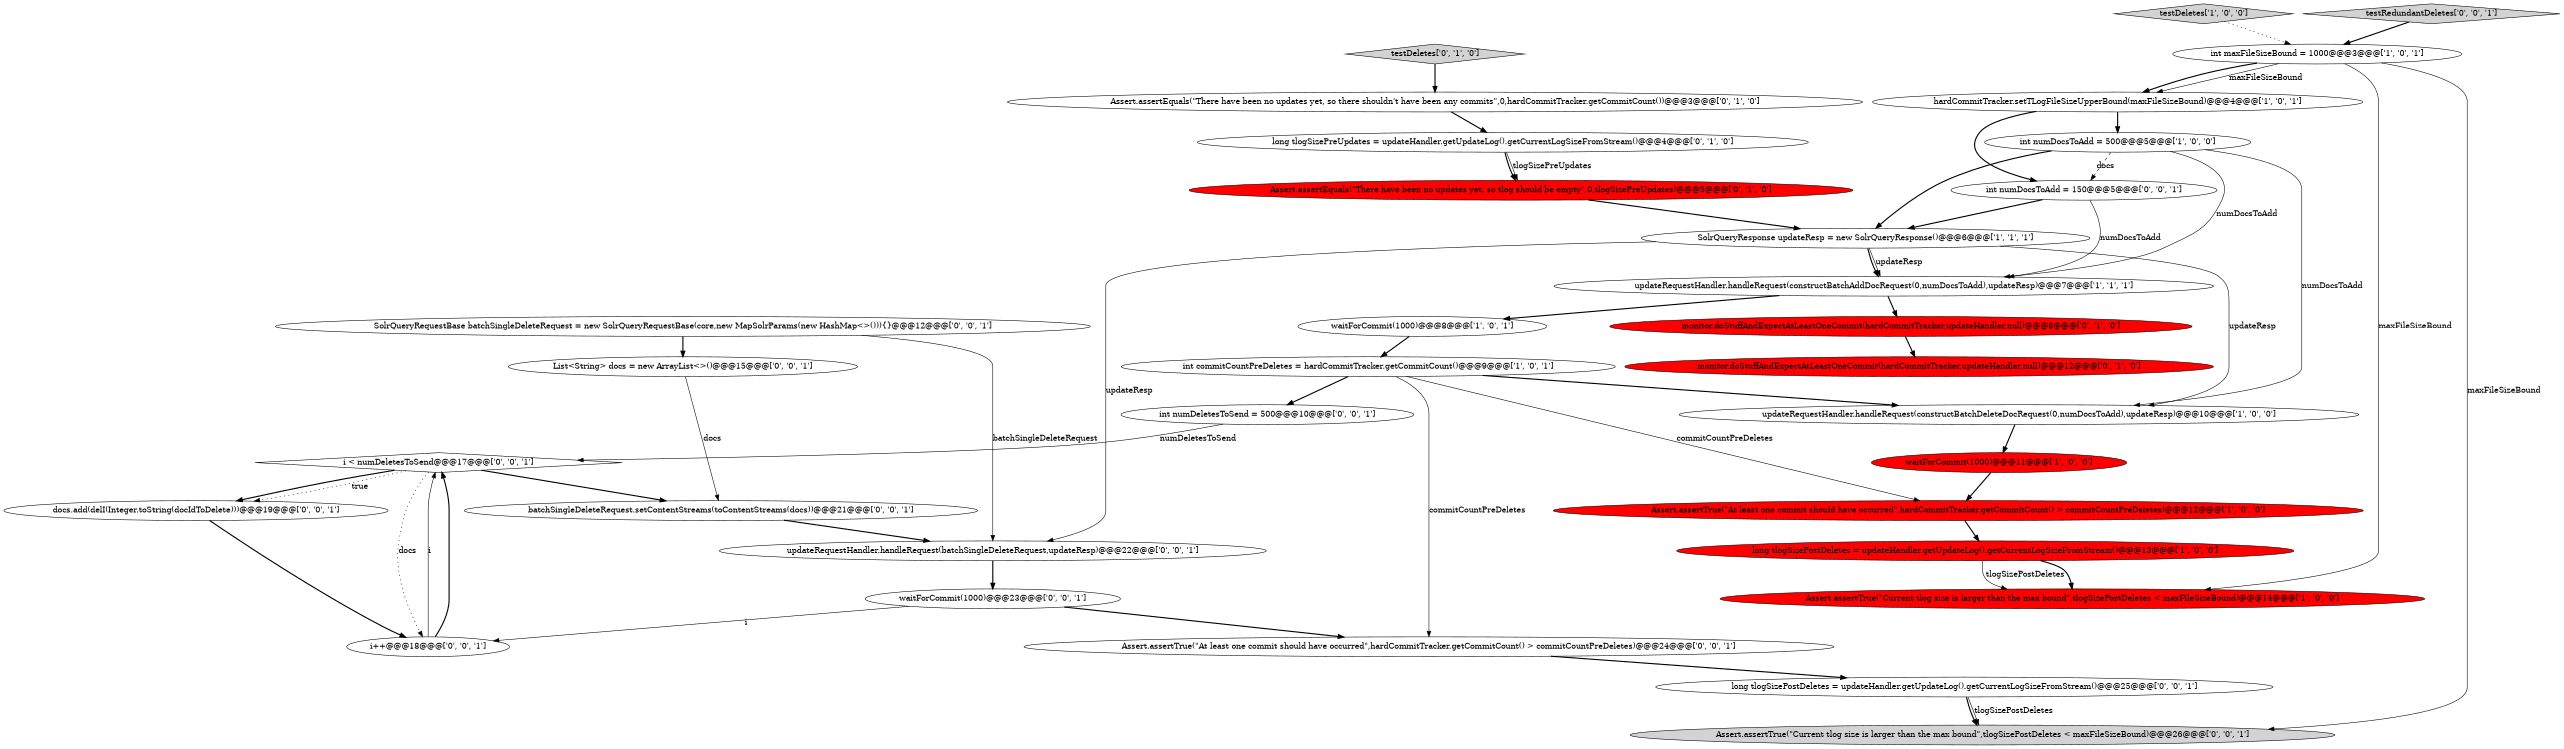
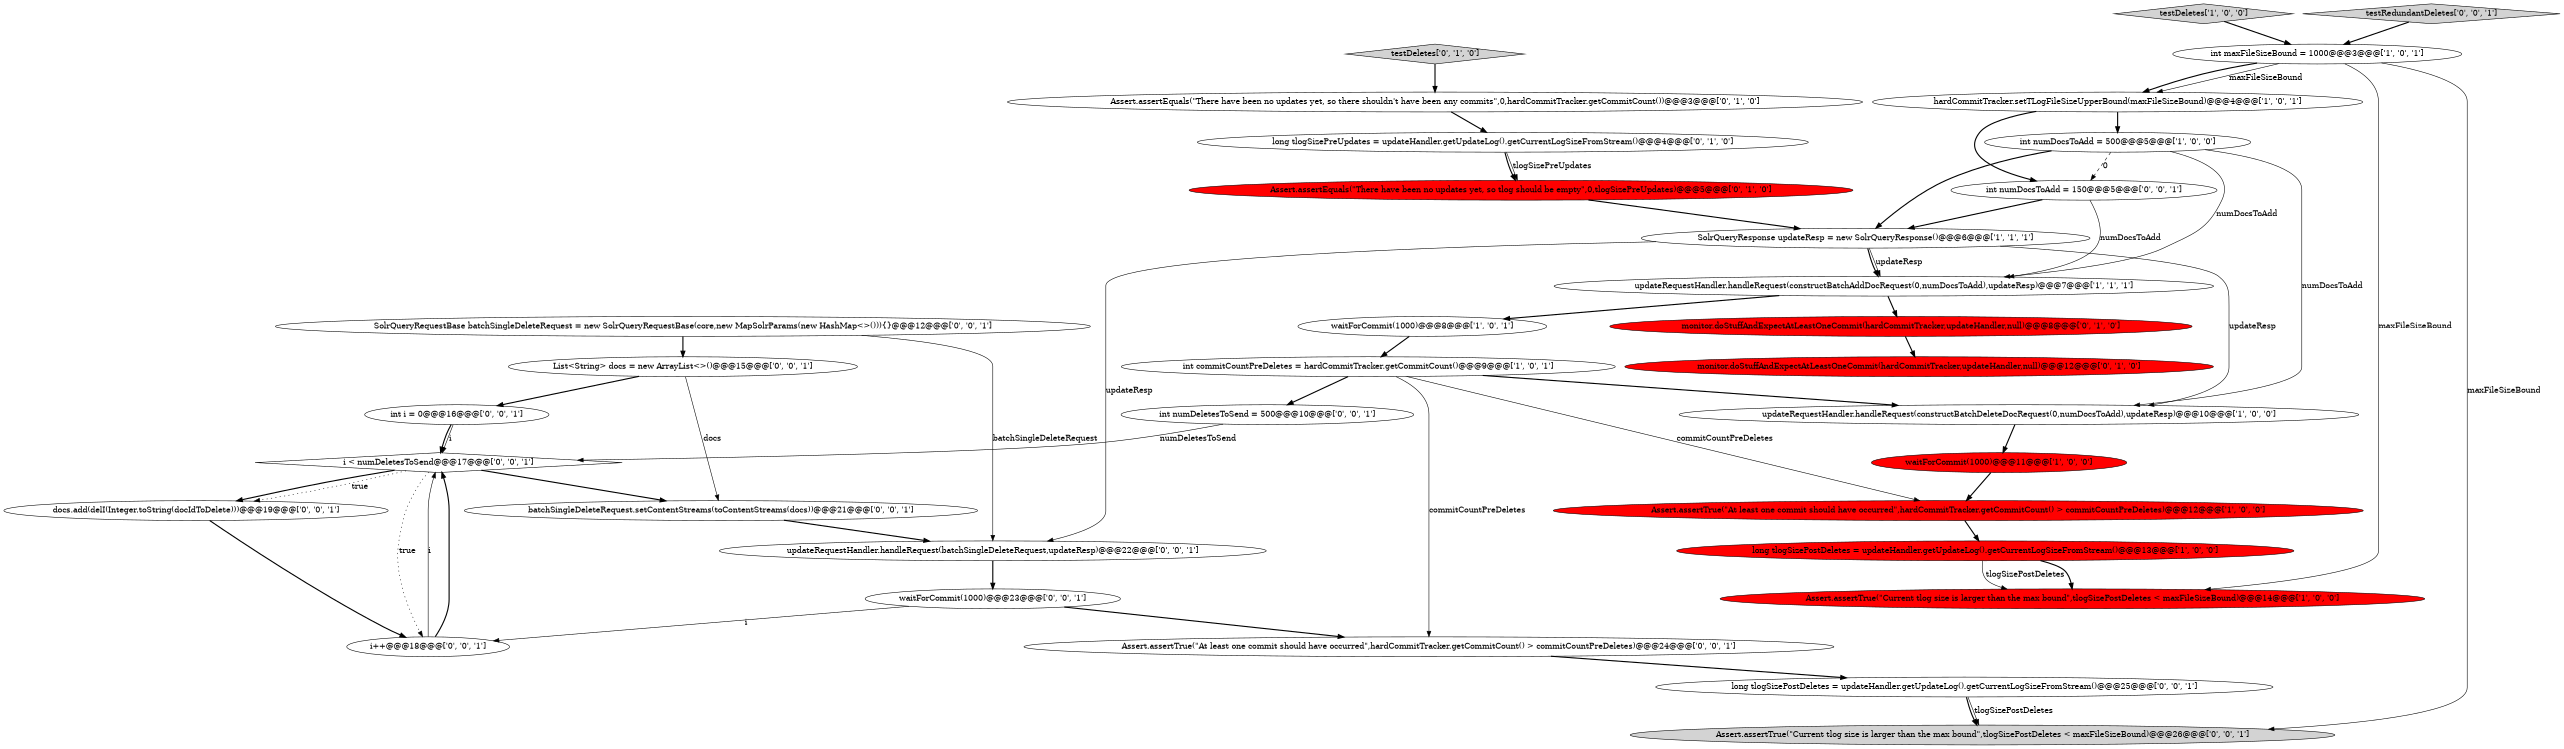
(2255, 32) -> (2255, 32)
(2105, 166) -> (2105, 166)
none -> (457, 415)
(407, 551) -> (407, 551)
